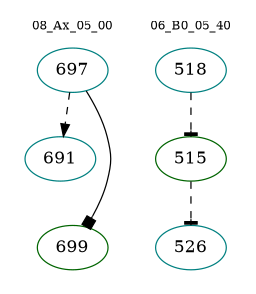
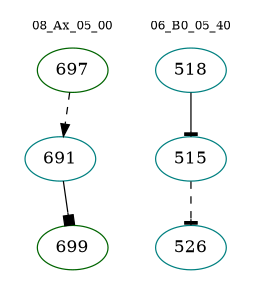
(73, 70) -> (73, 70)
(191, 112) -> (191, 112)
(110, 153) -> (66, 197)
(191, 159) -> (191, 159)
